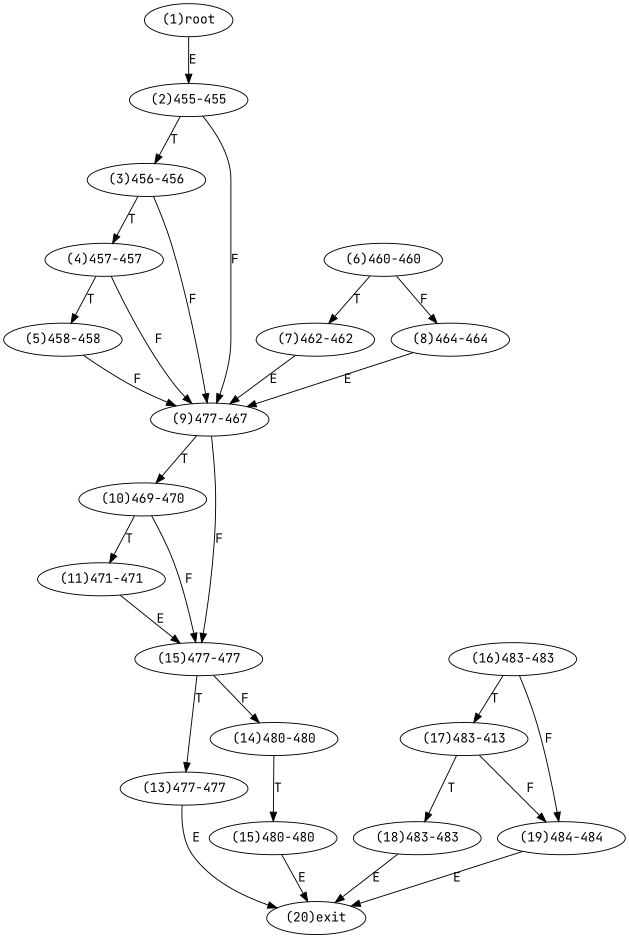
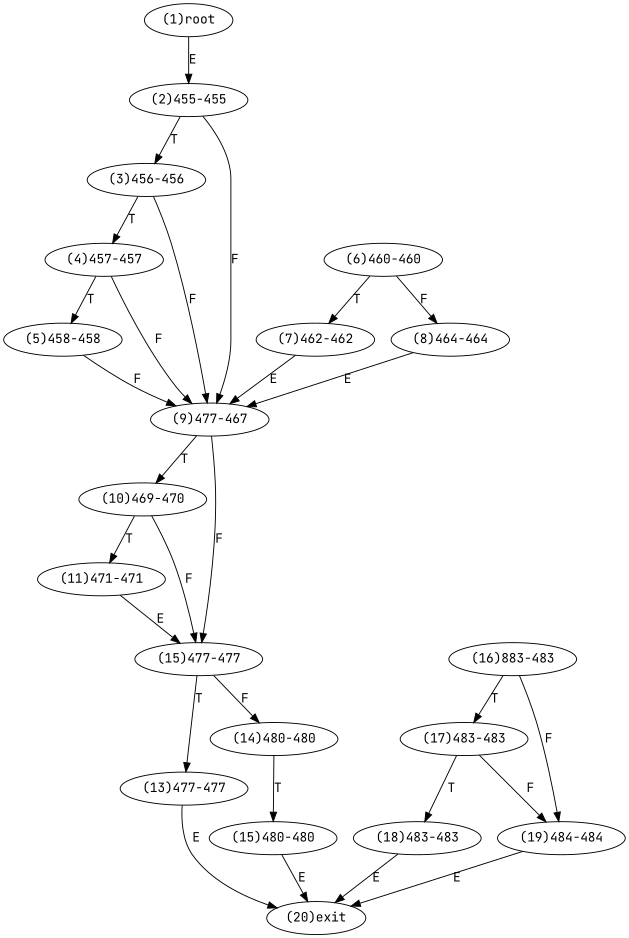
(513, 659) -> (513, 659)
(464, 739) -> (464, 739)
